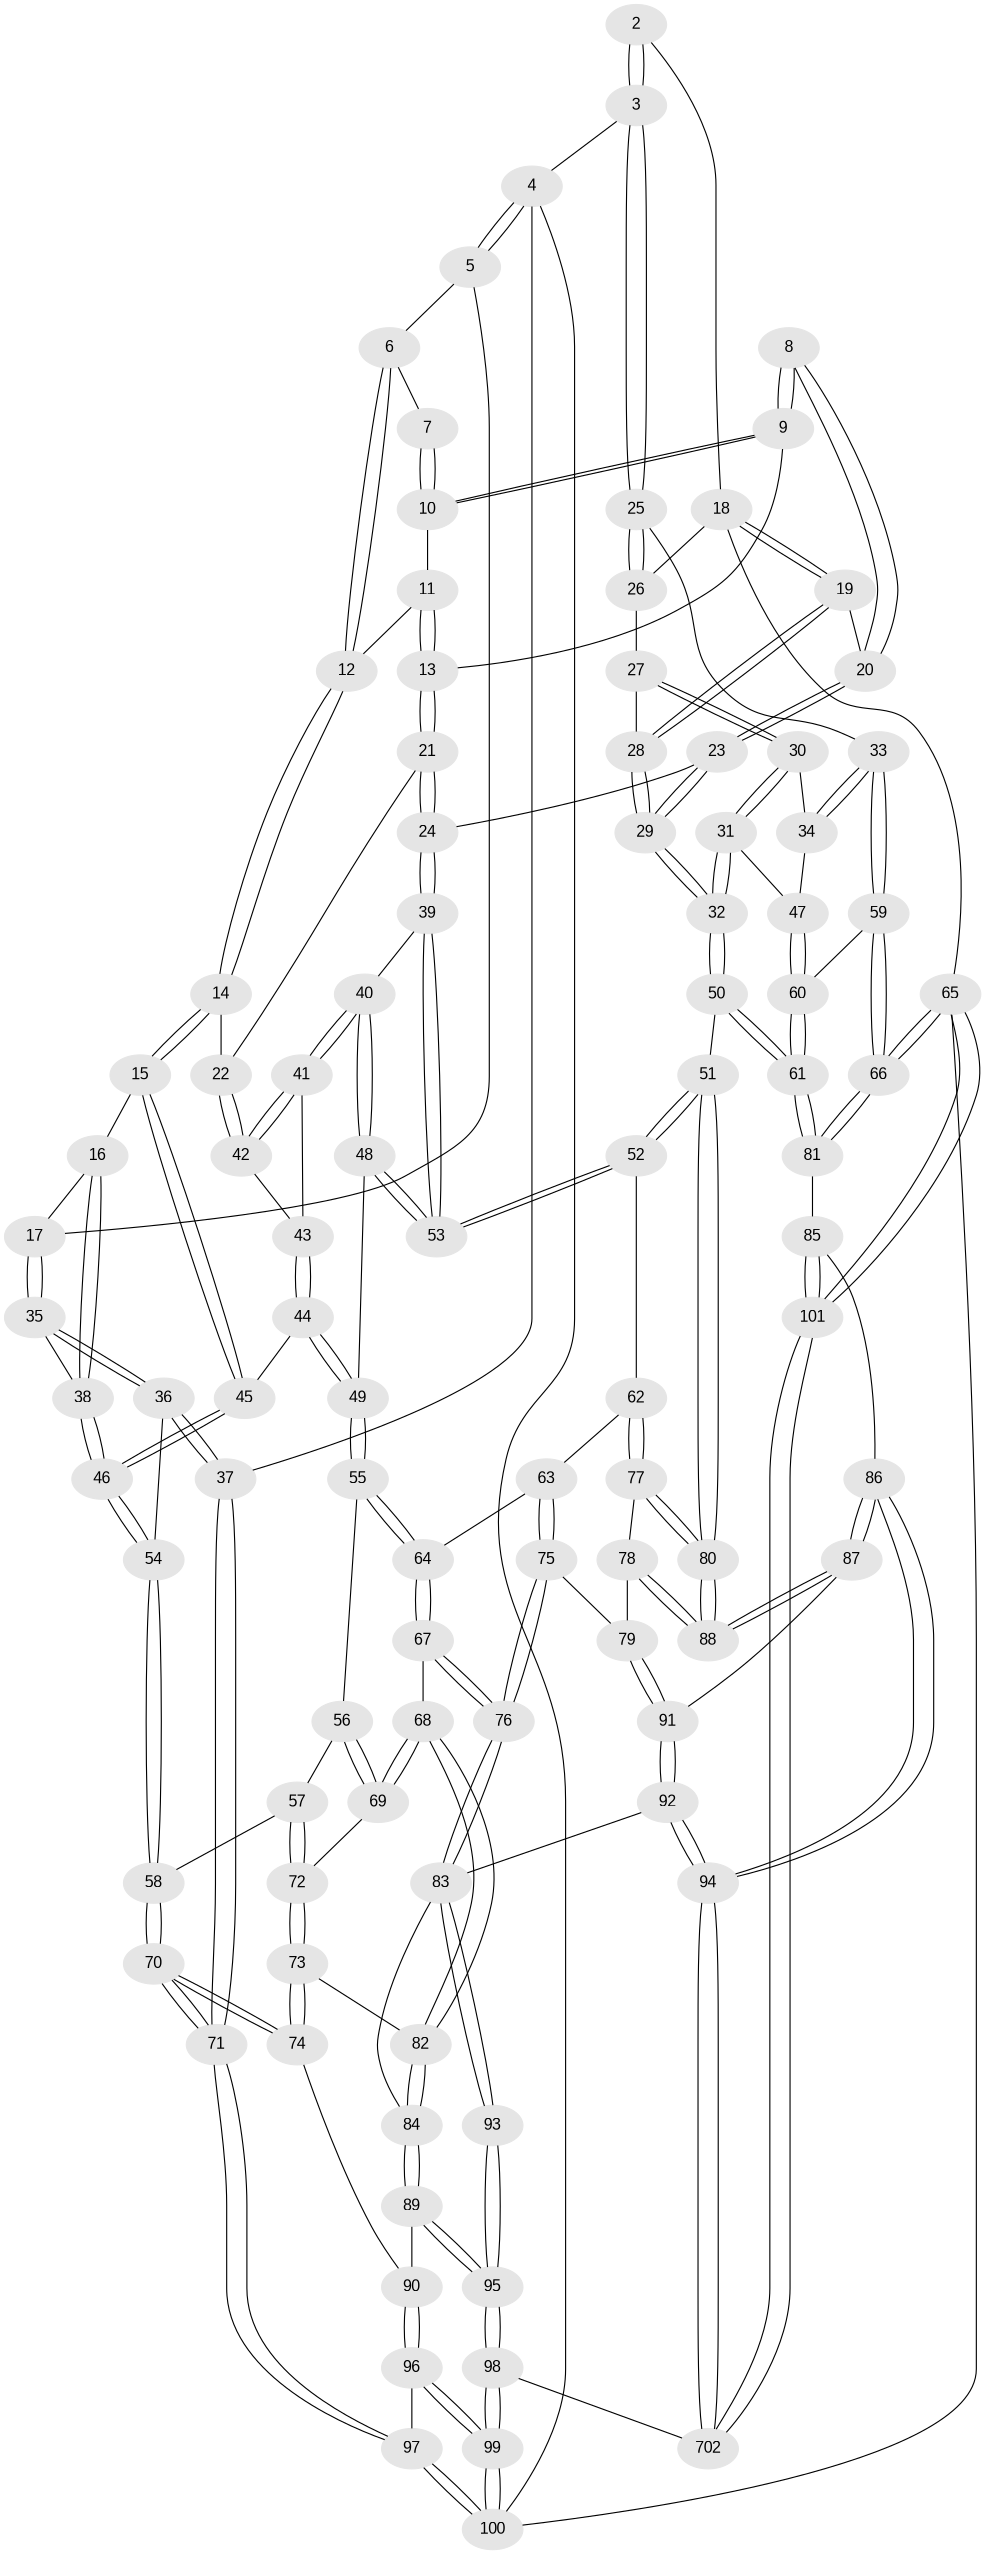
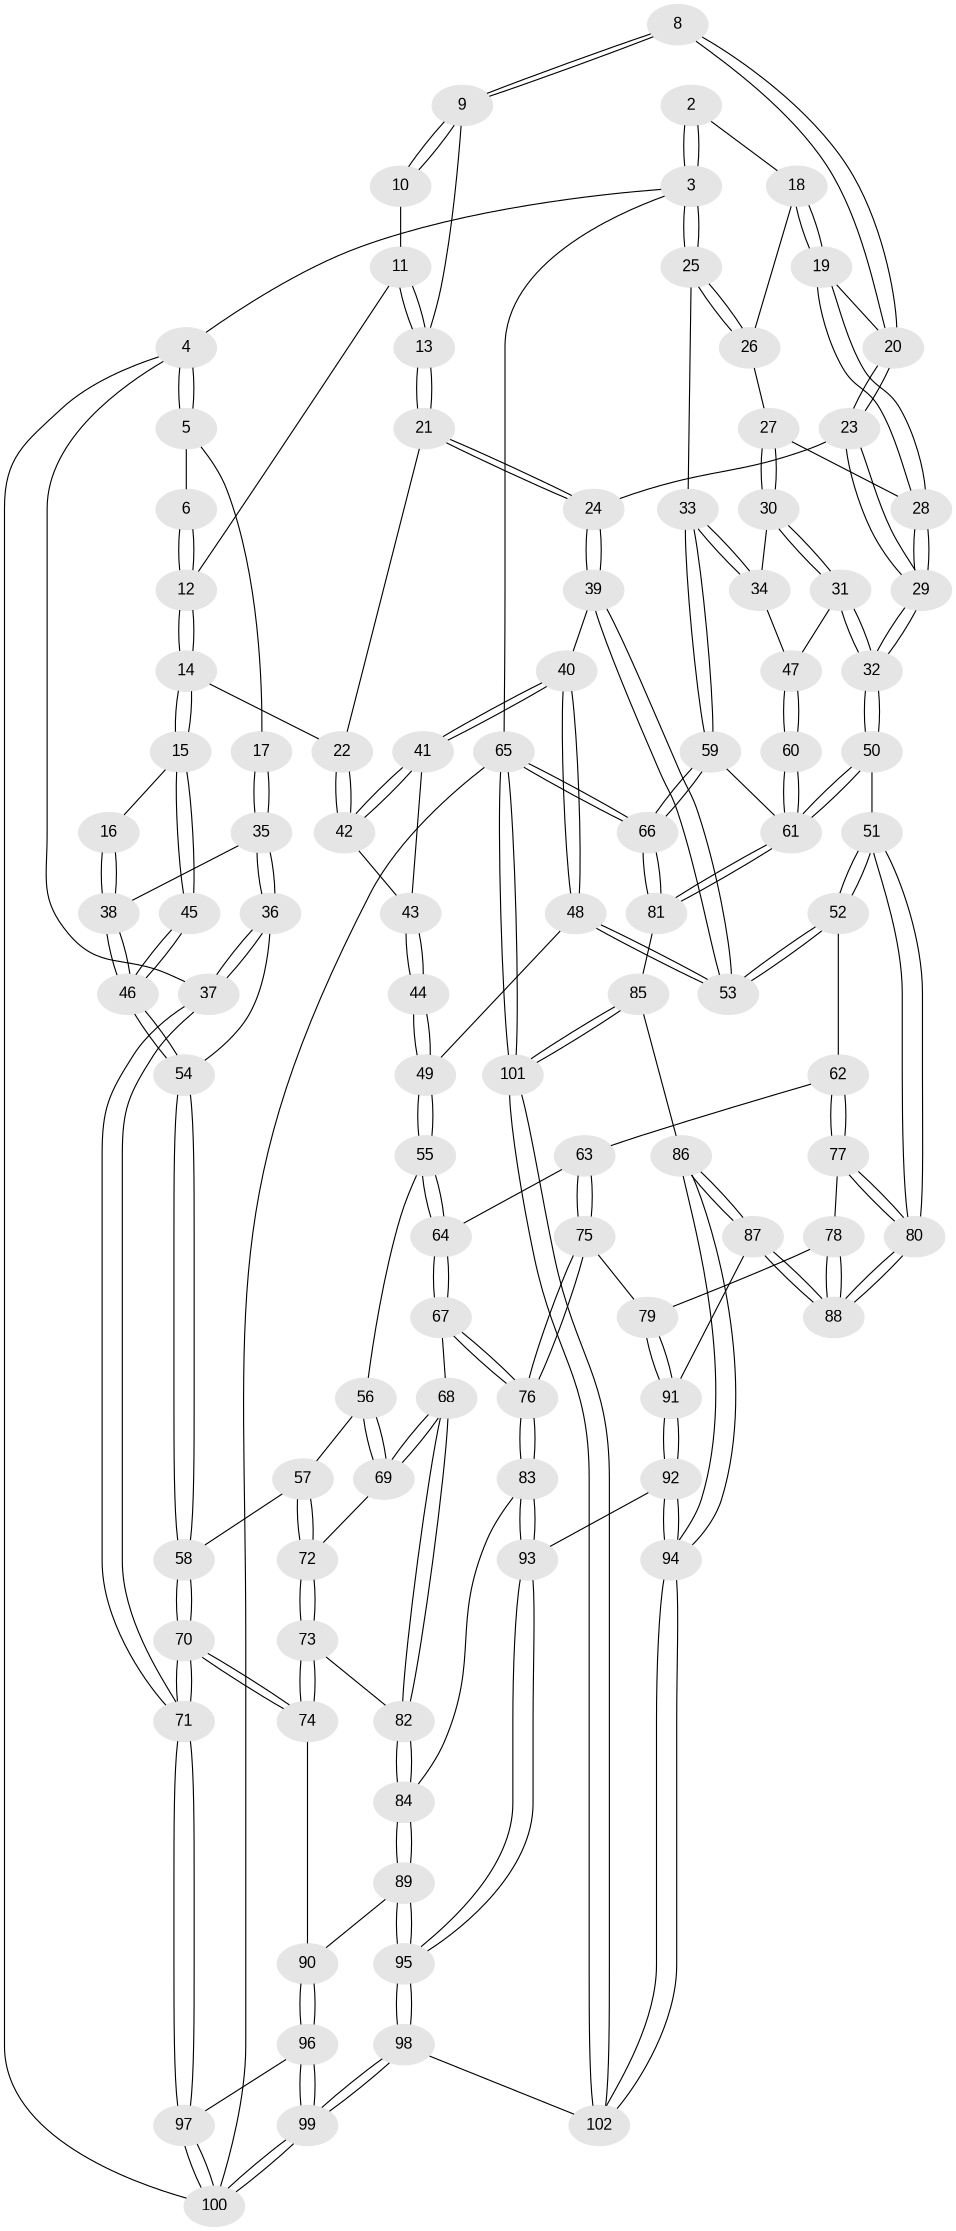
(428, 429) -> none
(902, 717) -> (505, 423)
(838, 954) -> (751, 792)
(66, 1196) -> none
(274, 1358) -> none
(554, 1843) -> (599, 1520)
(708, 2449) -> (599, 2125)
